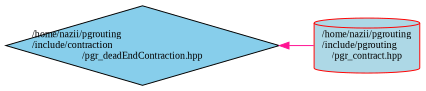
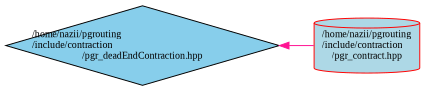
(367, 46) -> (367, 46)
